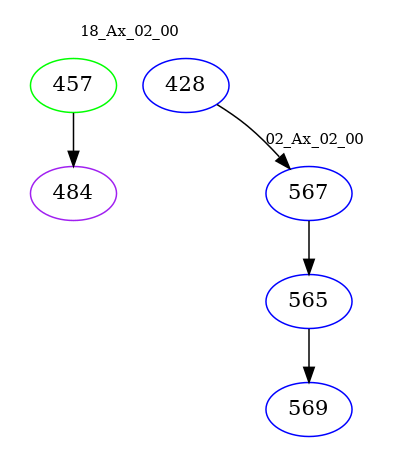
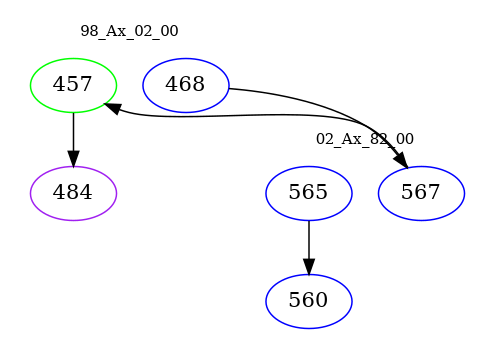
(130, 32) -> (130, 32)
(186, 86) -> (186, 86)
(315, 140) -> (365, 140)
(309, 240) -> (273, 115)
(309, 410) -> (309, 302)
